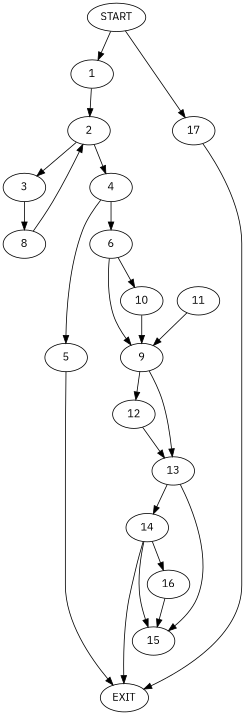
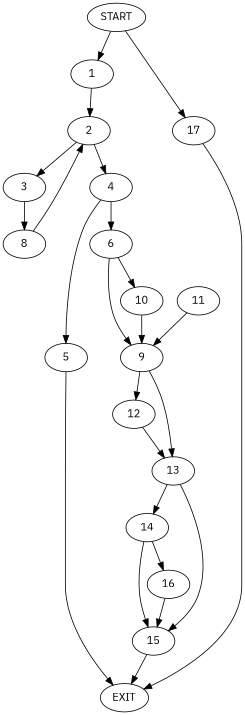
(127, 608) -> (141, 666)
